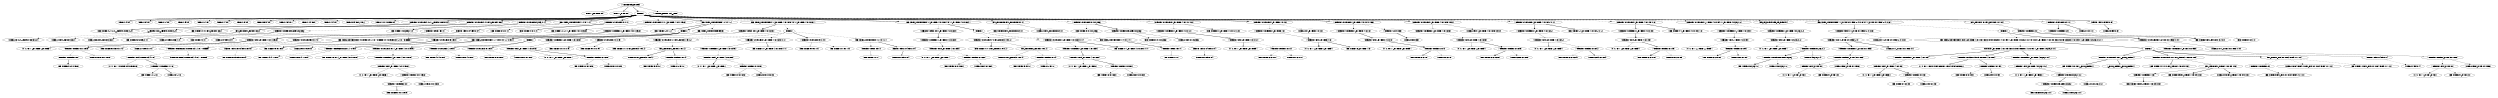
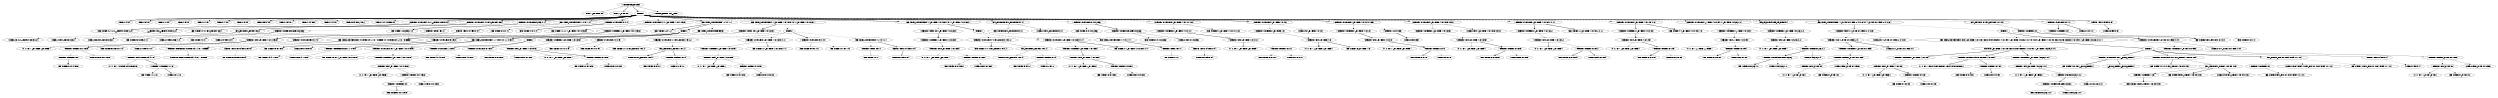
(1578, 53) -> (1578, 53)
